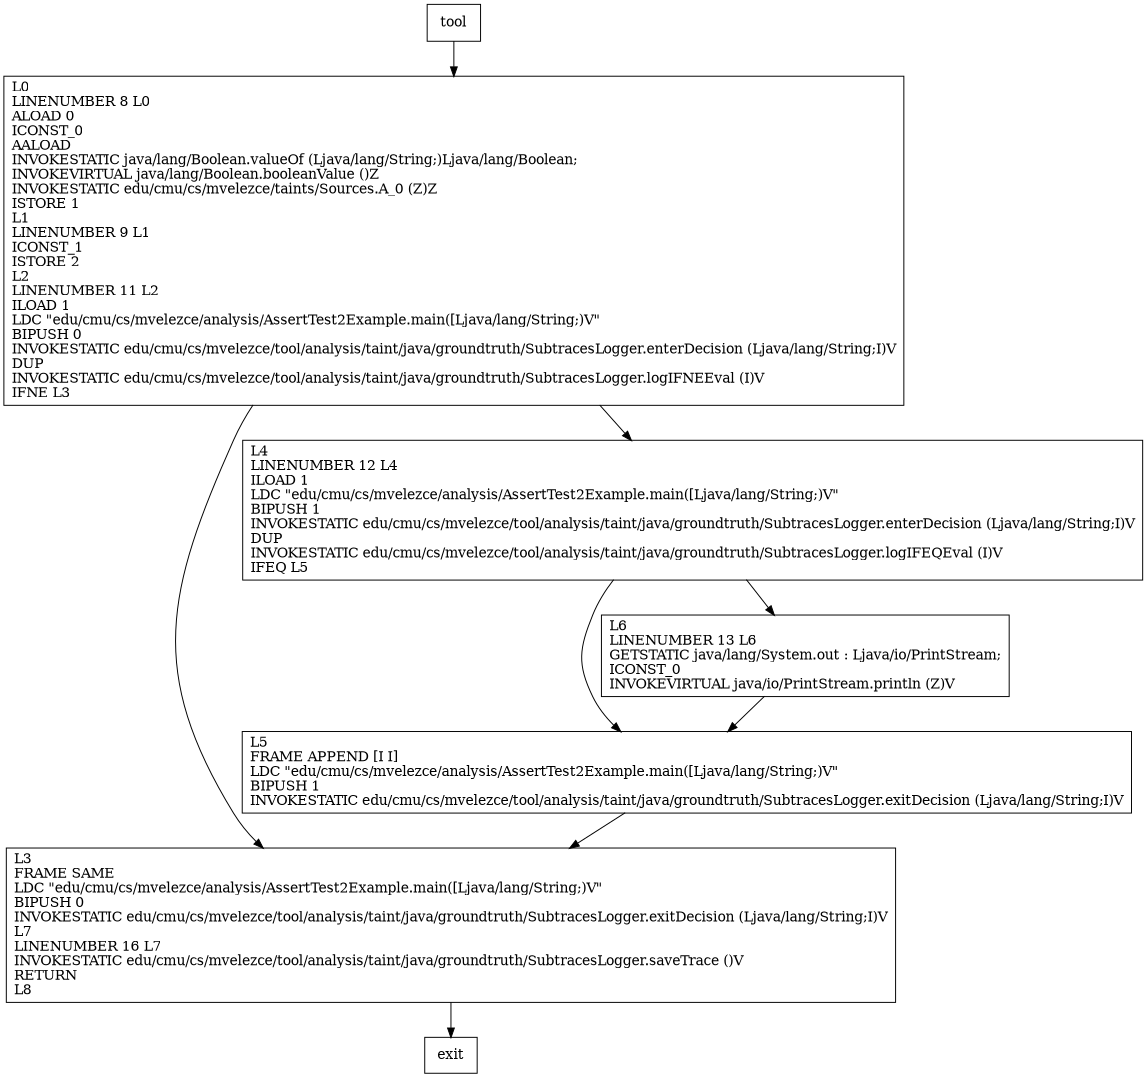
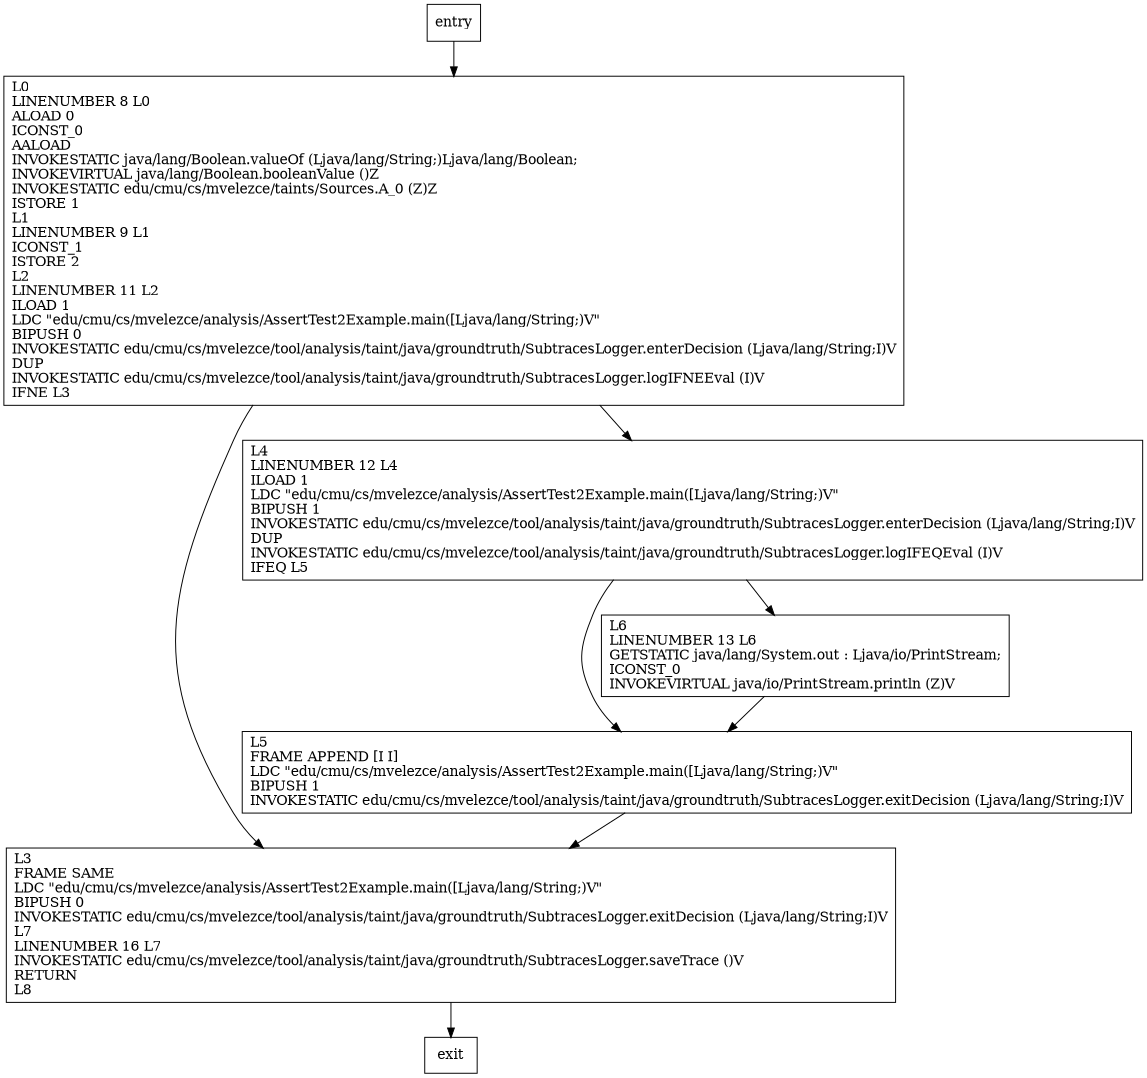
(454, 23) -> (454, 23)
